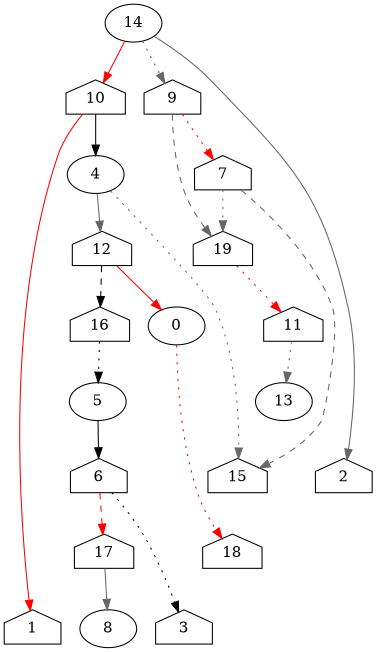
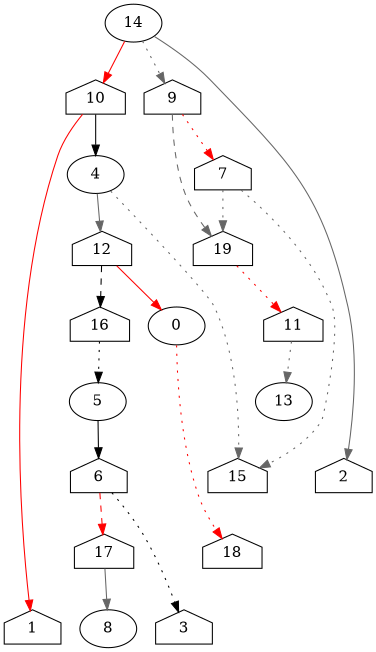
(334, 324) -> (334, 324)
